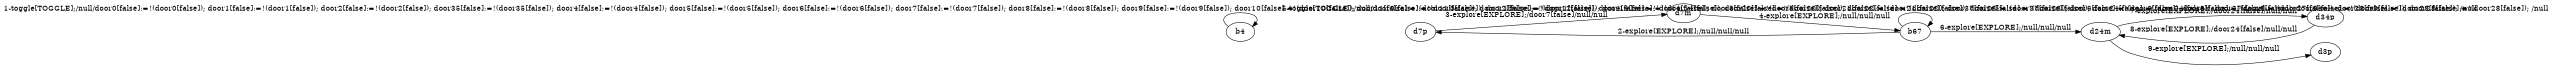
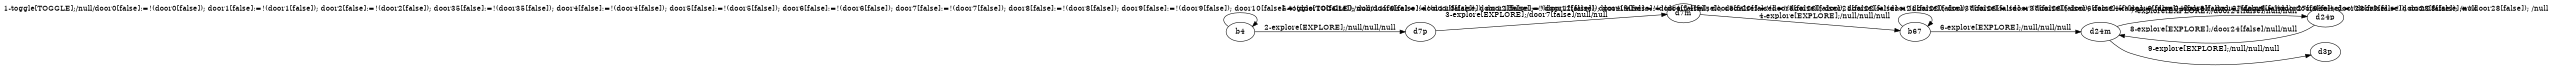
(2325, 18) -> (2325, 18)
(1671, 36) -> (1327, 32)
